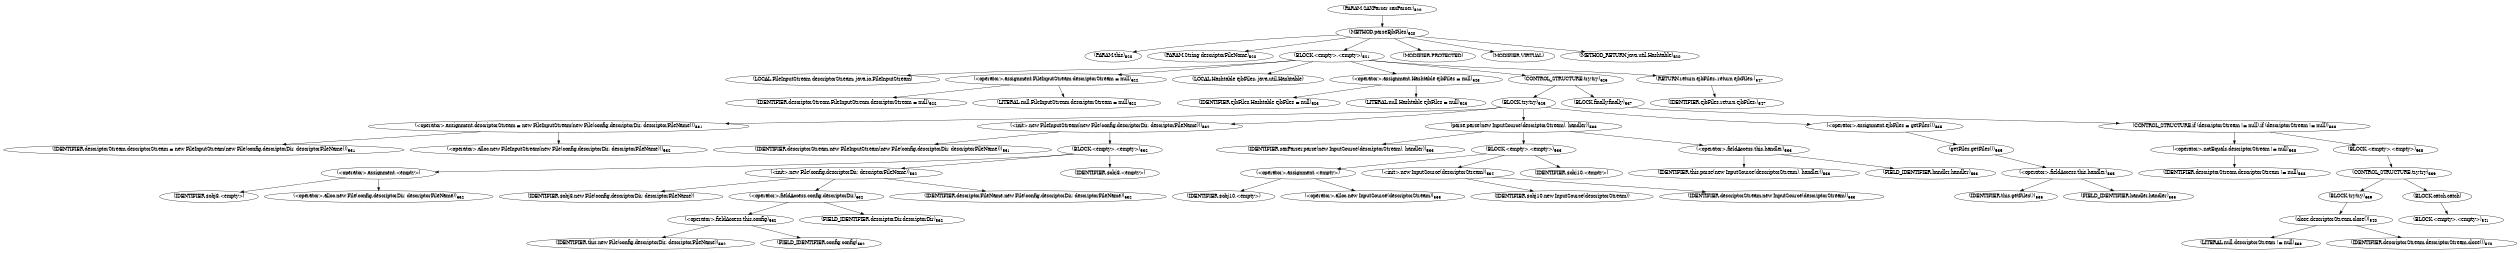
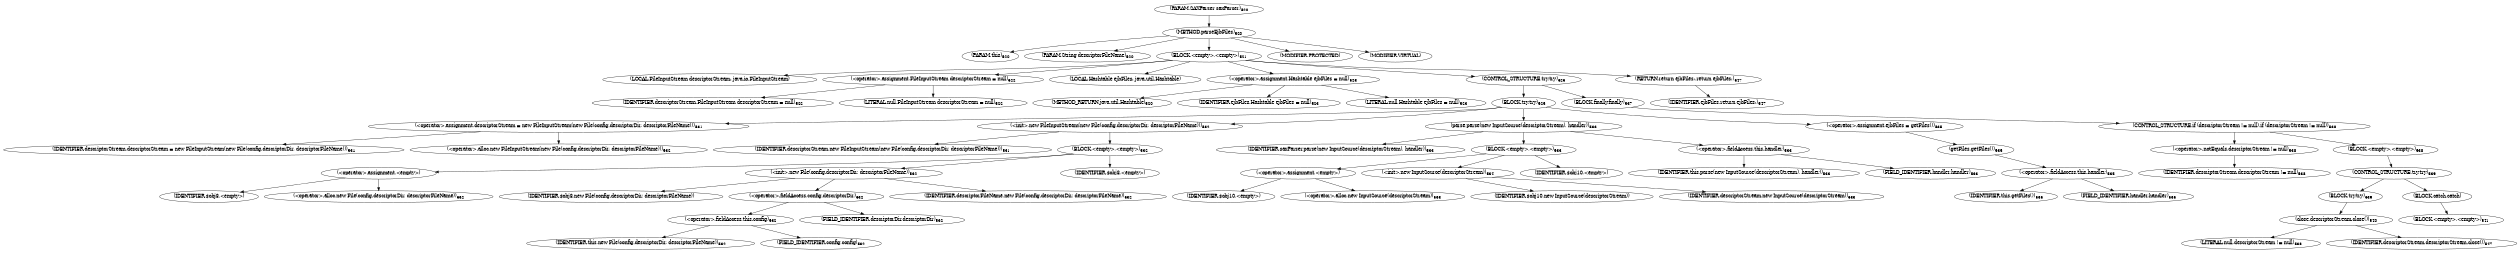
(1500, 44) -> (1198, 91)
(2489, 243) -> (2489, 243)
